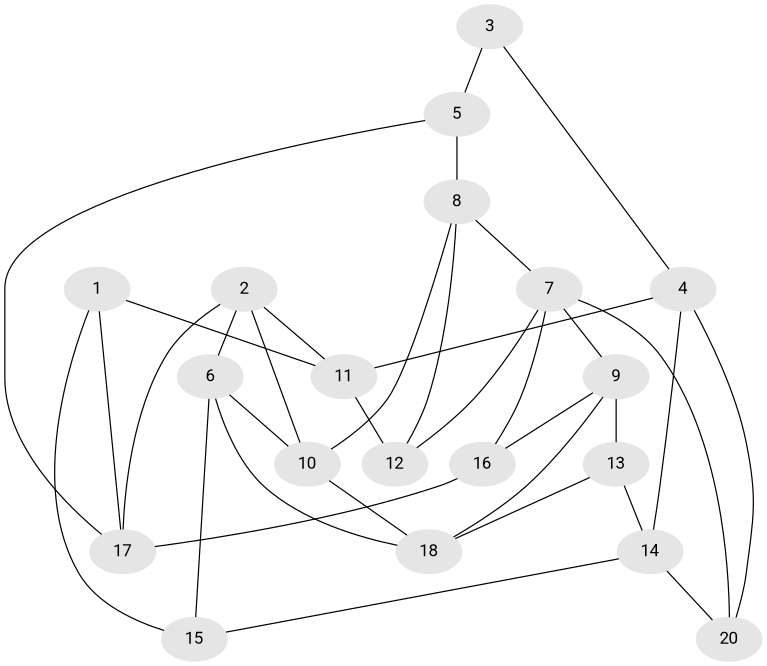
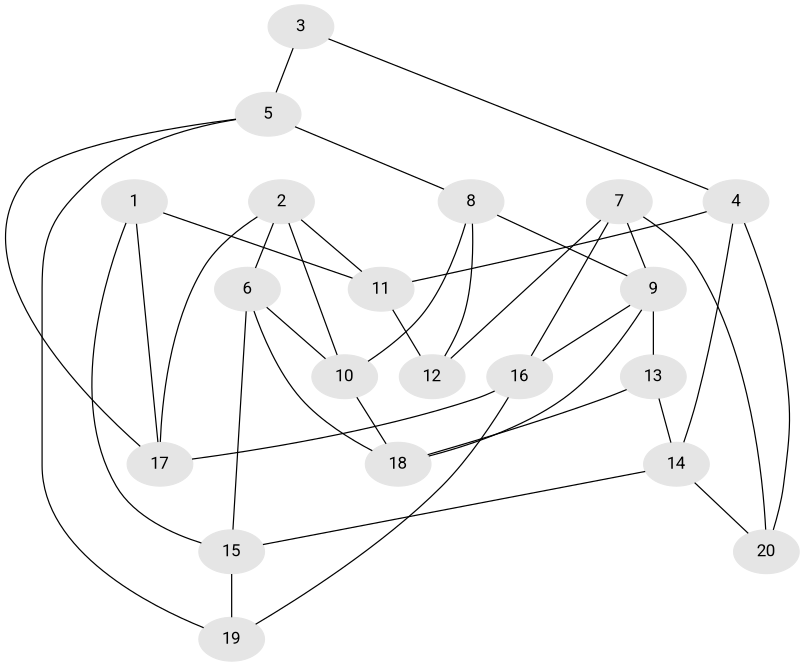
(503, 246) -> (552, 241)
none -> (232, 639)
